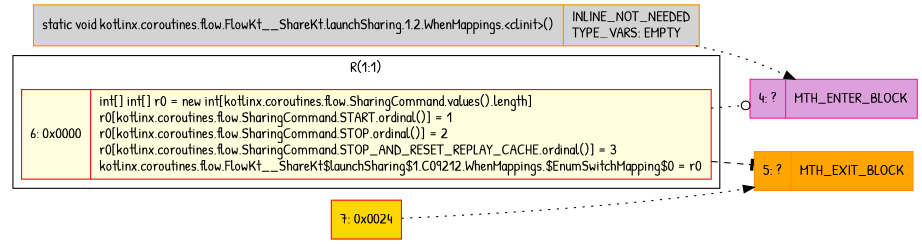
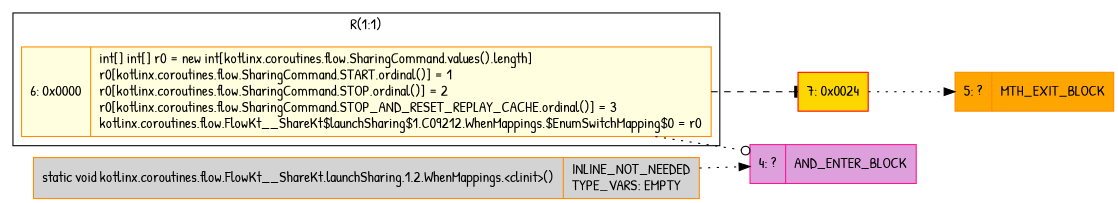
(851, 98) -> (851, 163)
(366, 134) -> (366, 92)
(730, 163) -> (752, 92)
